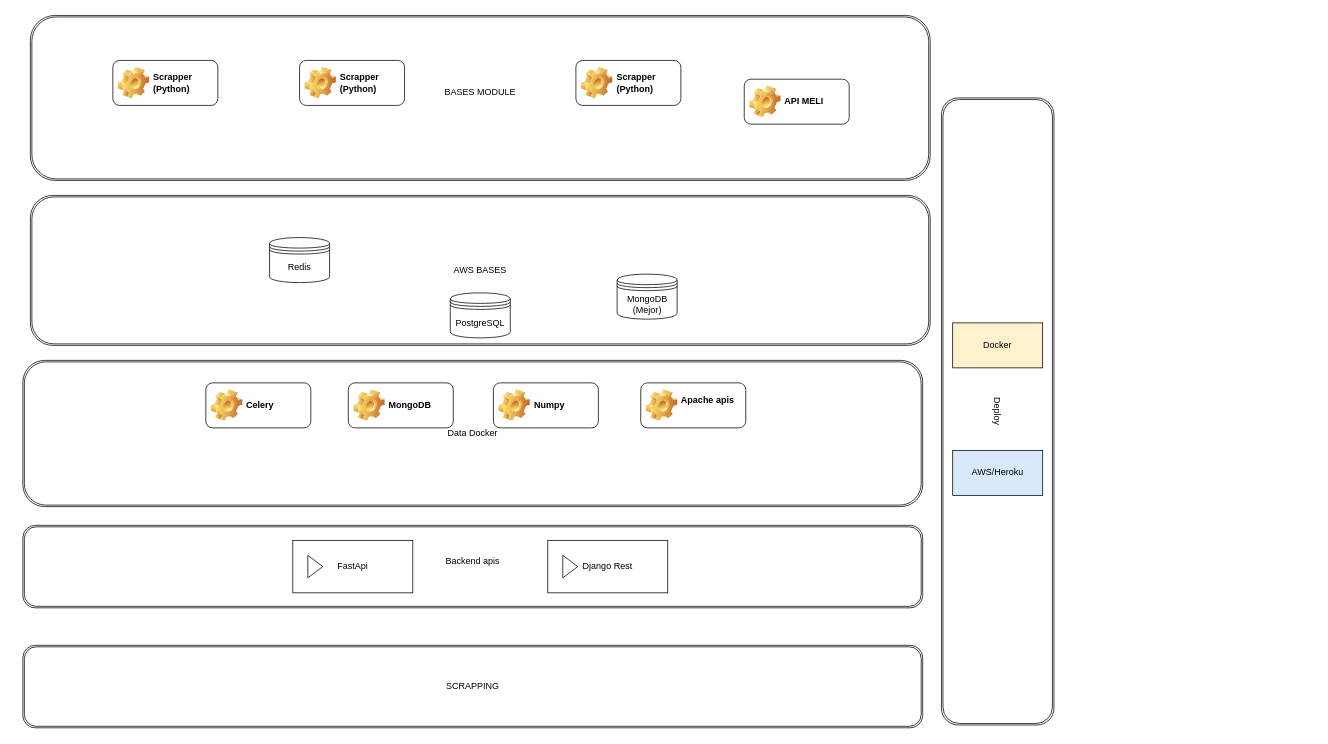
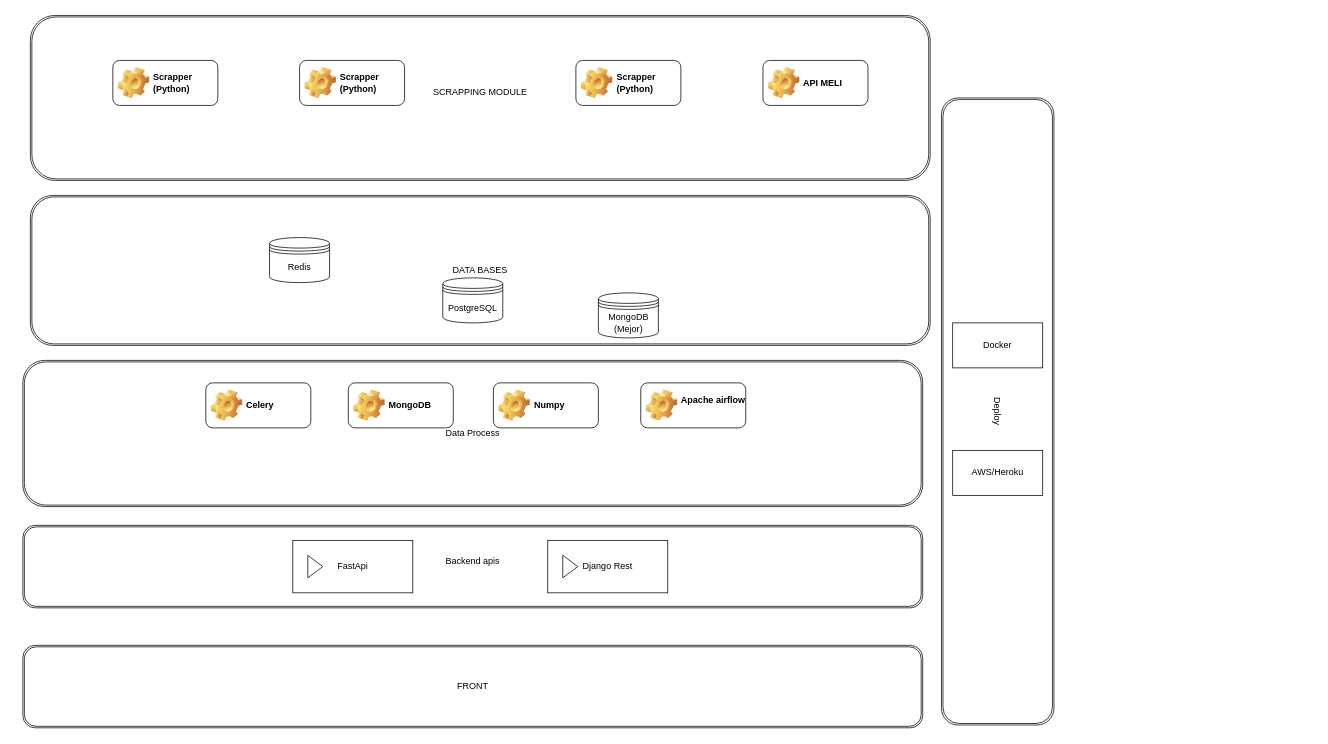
(480, 98) -> (480, 98)
(797, 102) -> (816, 83)
(480, 270) -> (480, 270)
(647, 297) -> (629, 315)
(480, 315) -> (473, 300)
(998, 345) -> (998, 345)
(707, 405) -> (713, 405)
(473, 434) -> (473, 434)
(998, 473) -> (998, 473)
(473, 687) -> (473, 687)
